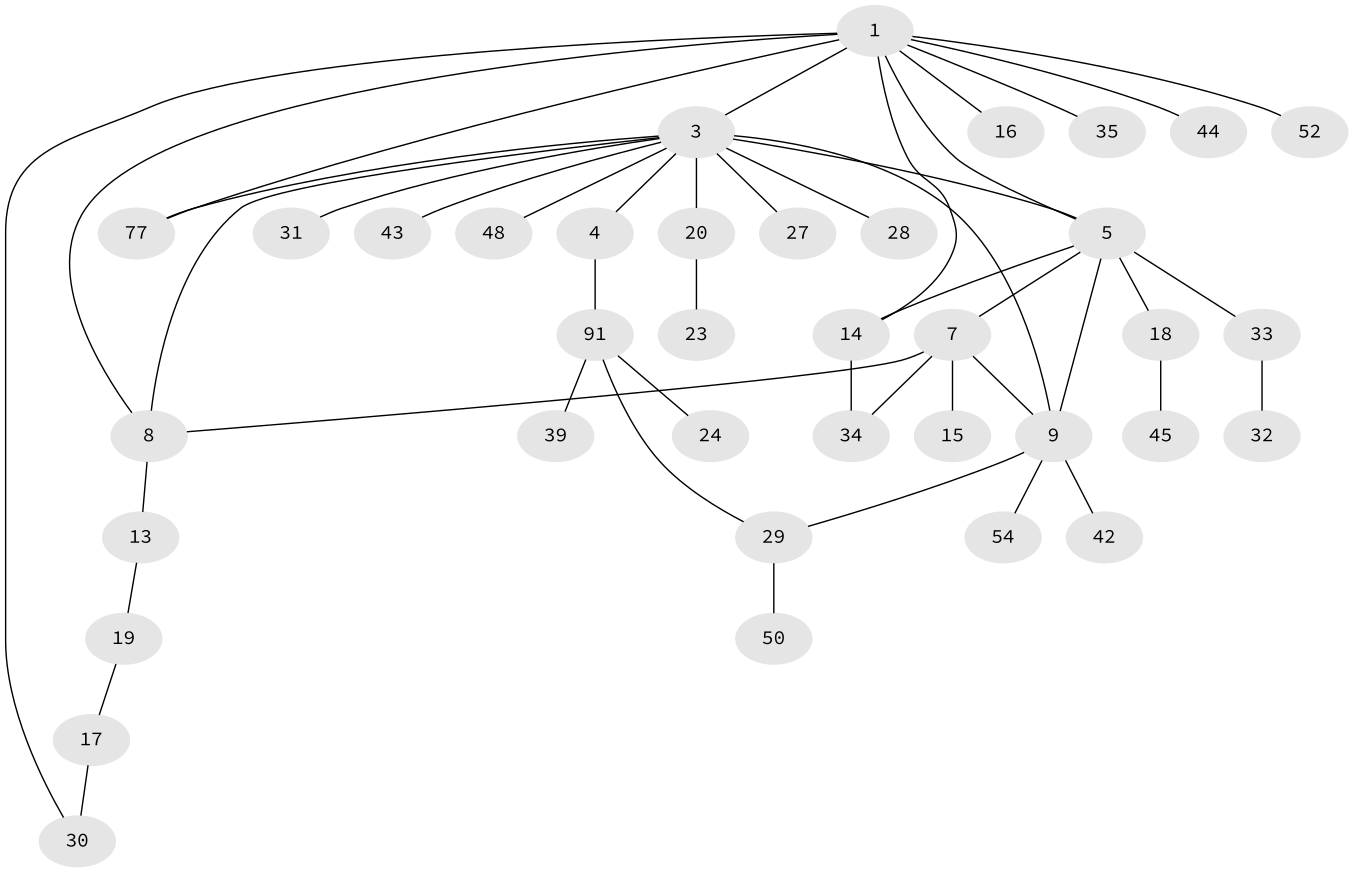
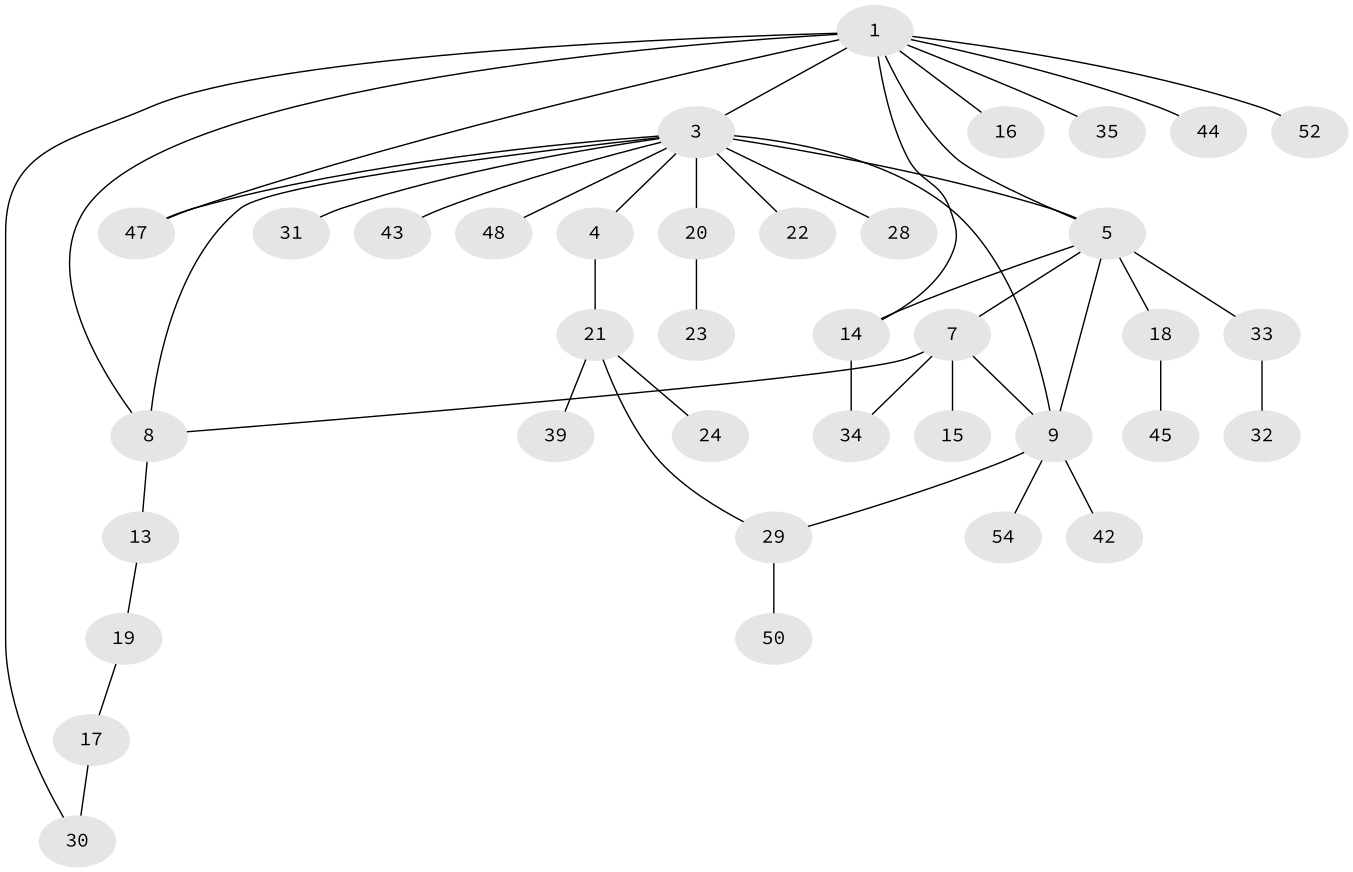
(136, 234) -> (136, 234)
(798, 234) -> (798, 234)
(595, 335) -> (595, 335)
